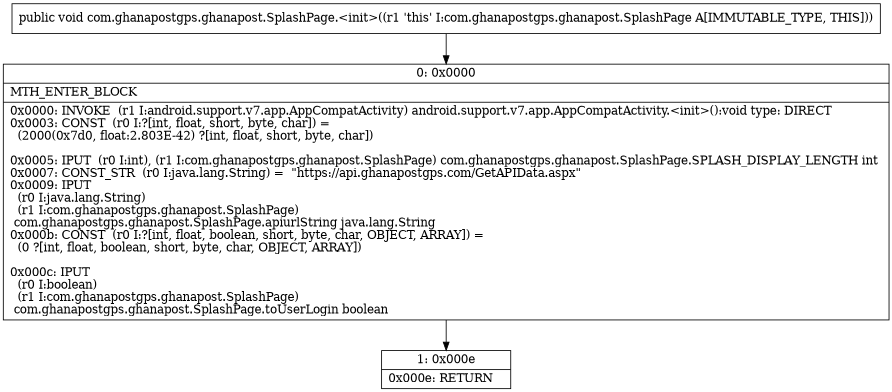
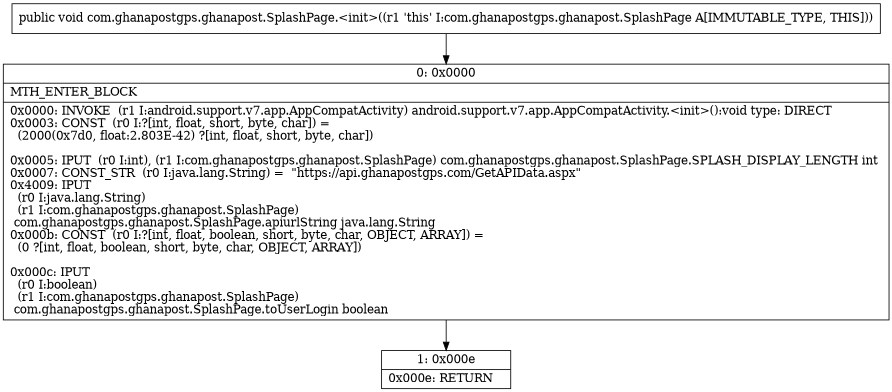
(54, 186) -> (54, 186)
